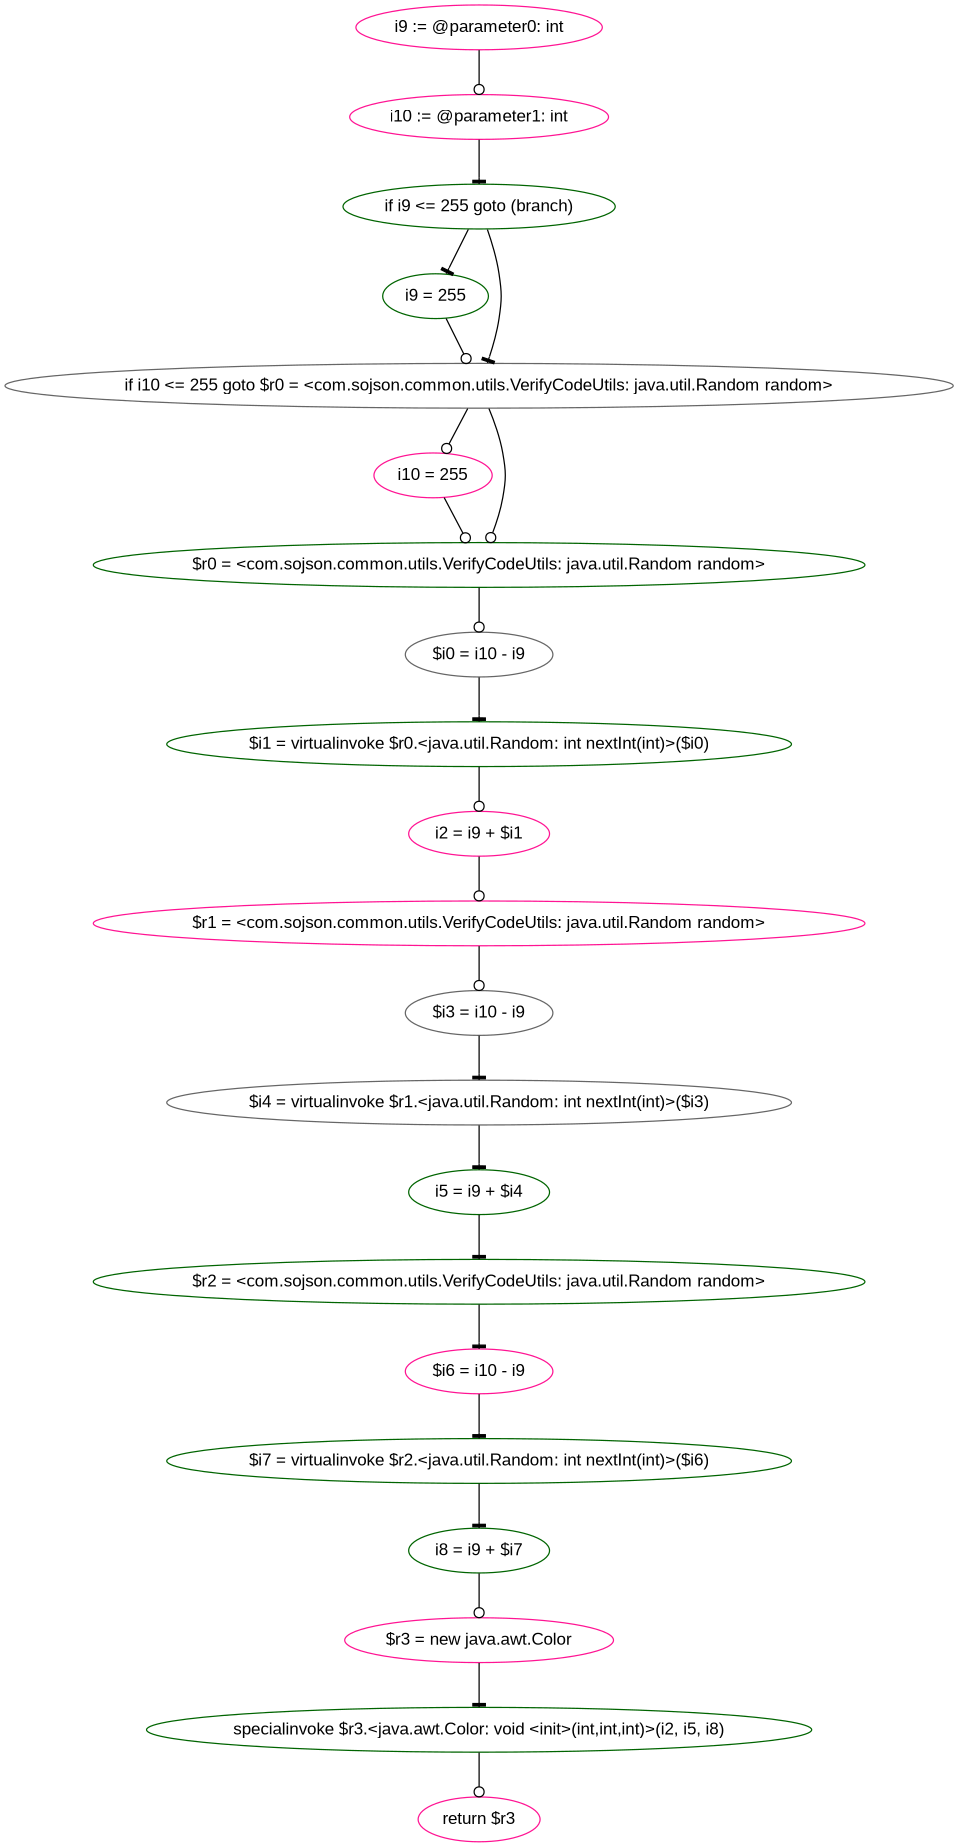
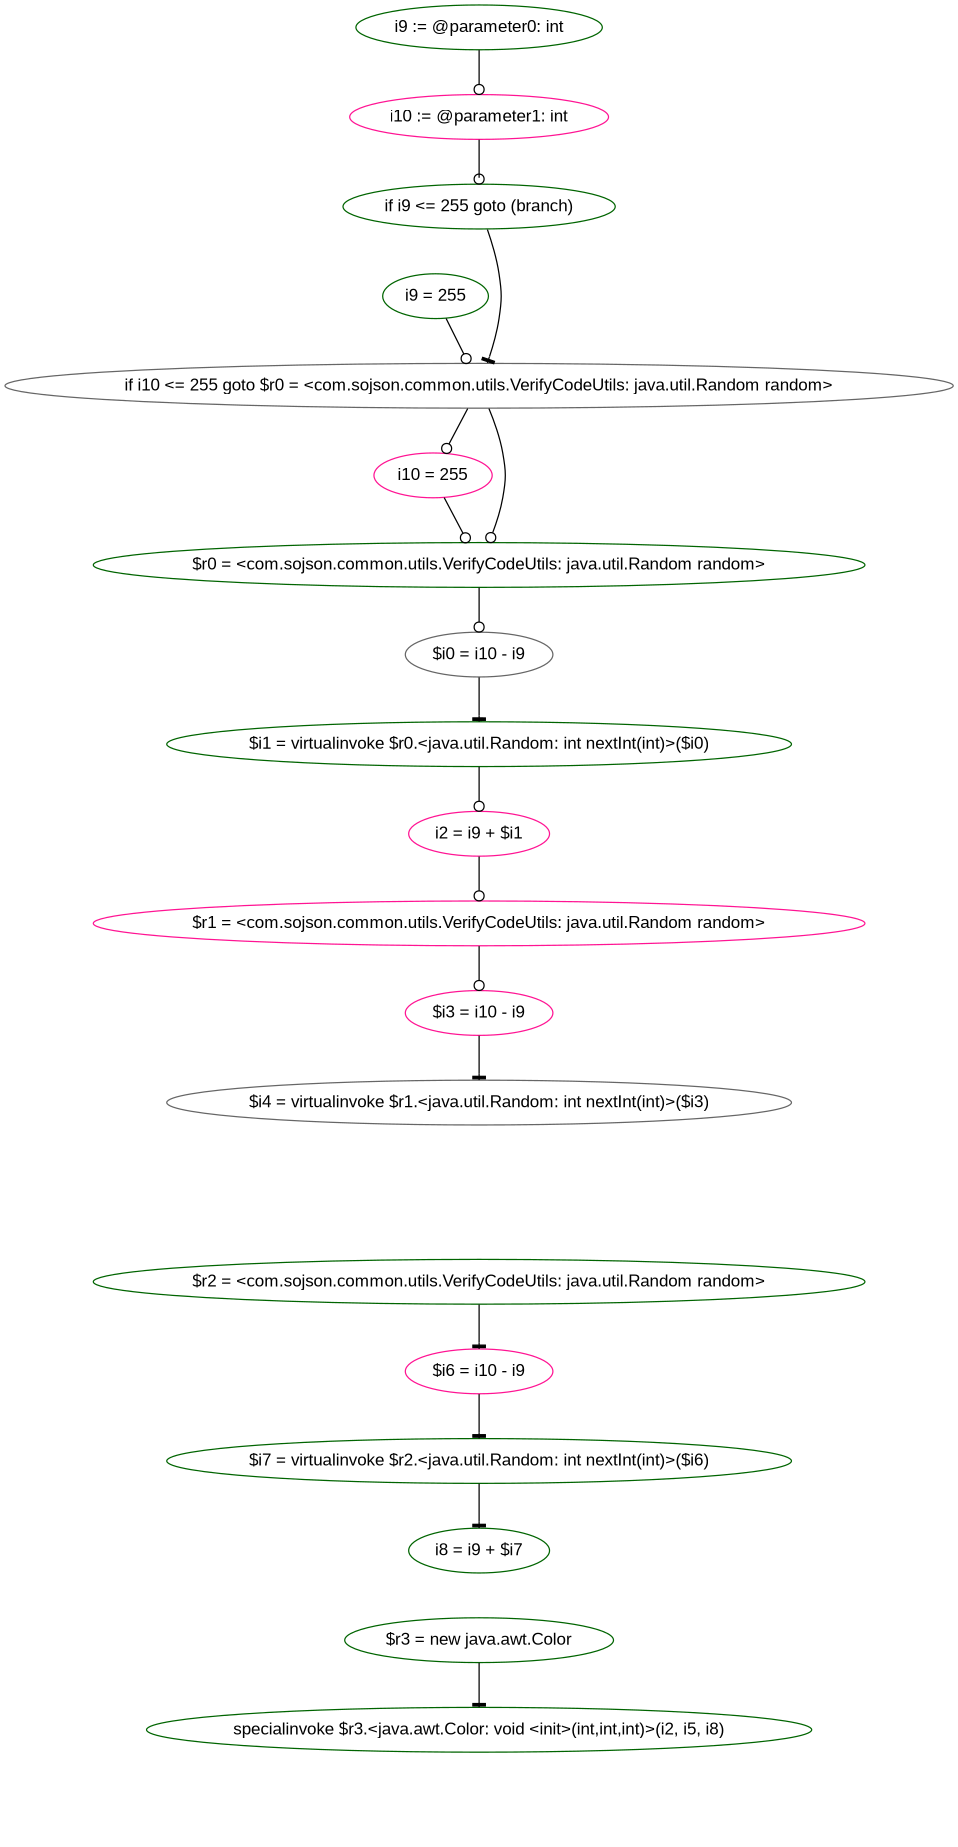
(479, 27) -> (479, 27)
(479, 159) -> (479, 159)
(459, 249) -> none
(479, 1013) -> (479, 1013)
(479, 1192) -> none
(479, 1590) -> none
(479, 1640) -> (479, 1640)
(479, 1819) -> none
